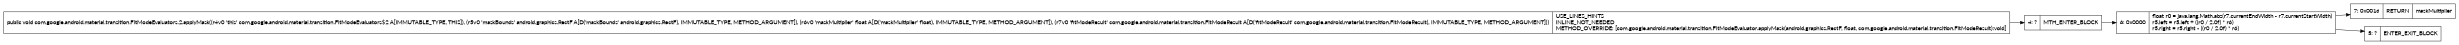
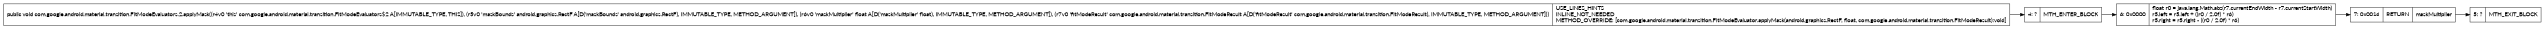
(2348, 30) -> (2461, 15)
(2411, 33) -> (2513, 14)
